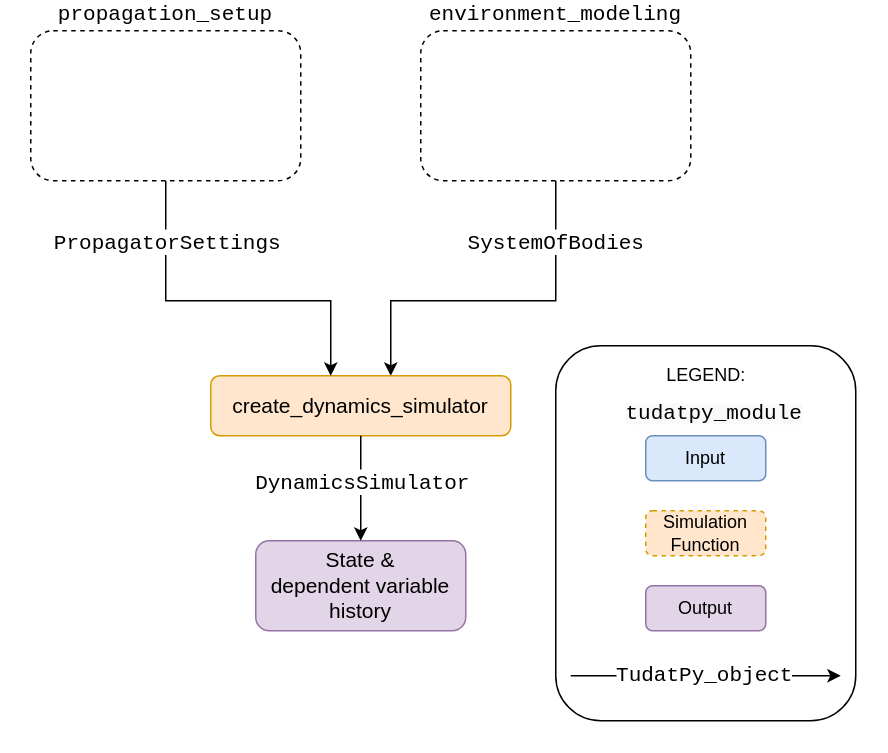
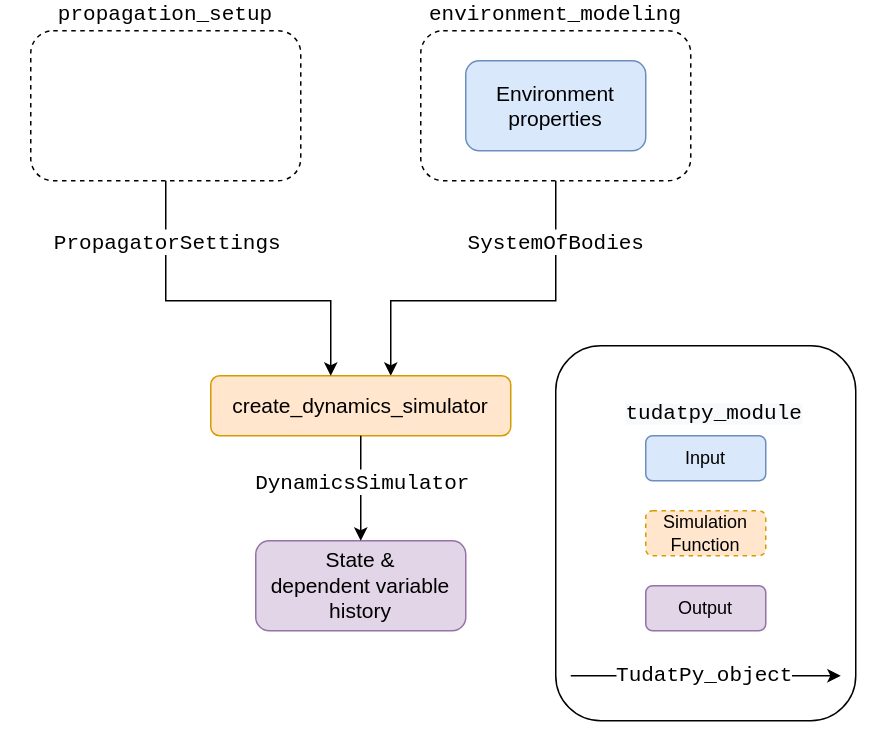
none -> (556, 106)
(706, 376) -> none
